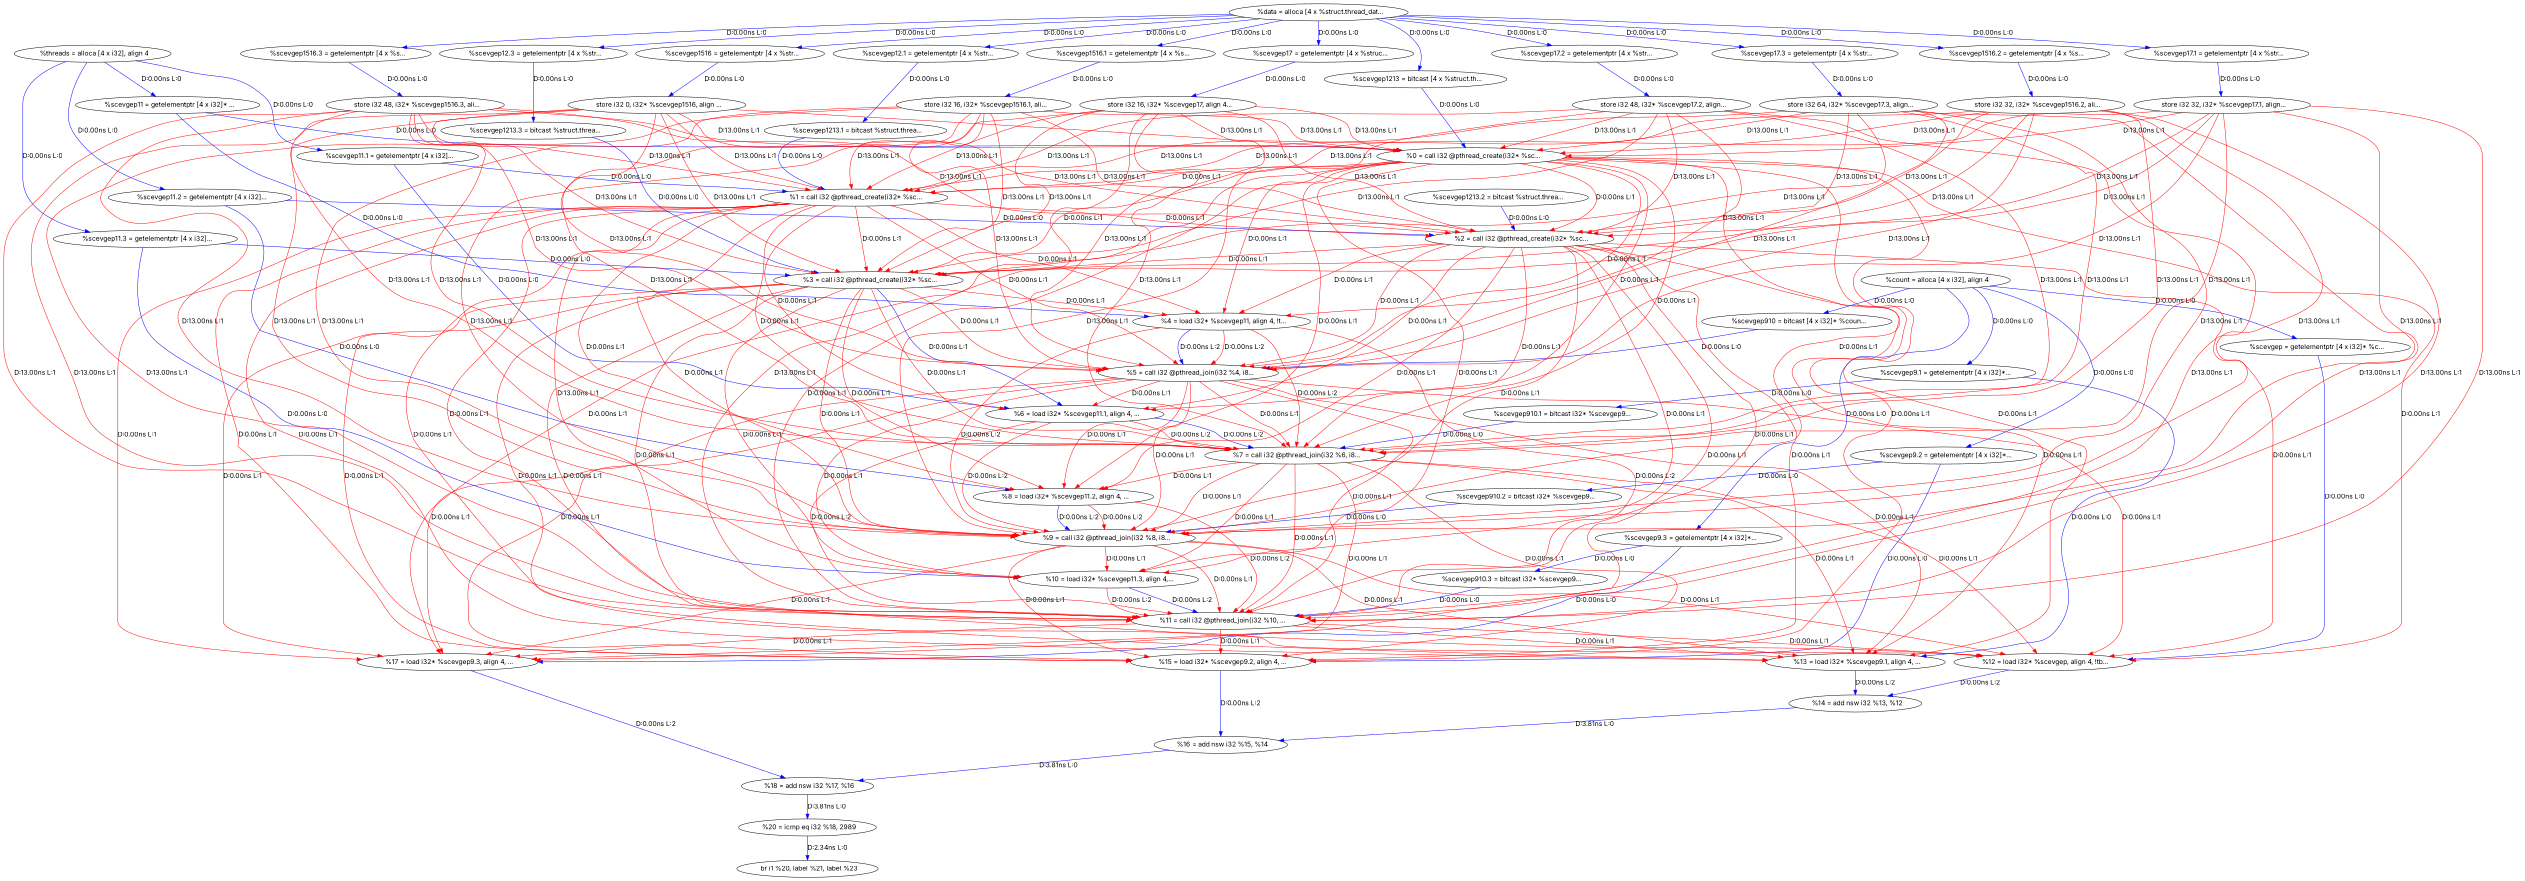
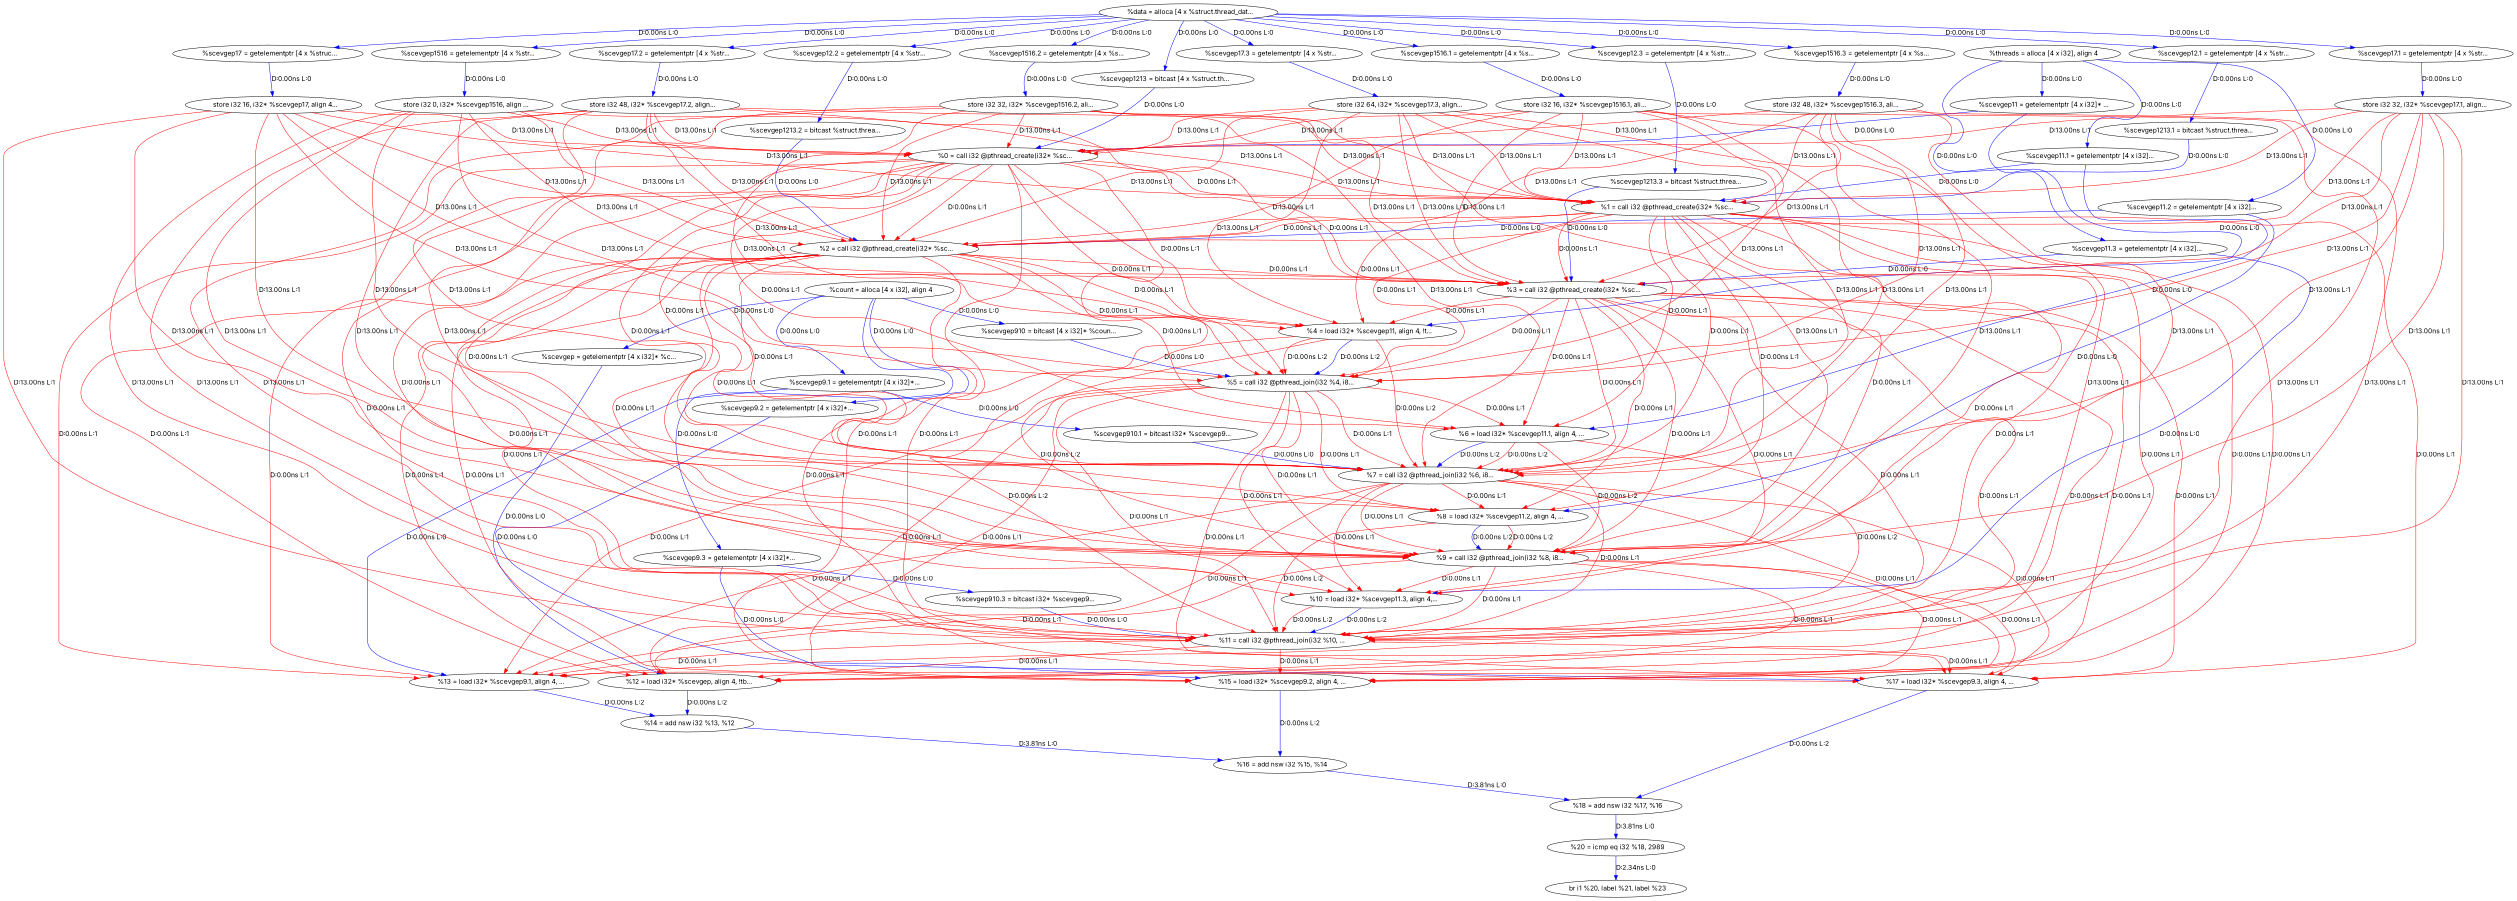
none -> (857, 54)
(1638, 268) -> (1240, 219)
(928, 355) -> (1548, 360)
(578, 394) -> (1994, 409)
(1524, 497) -> none
